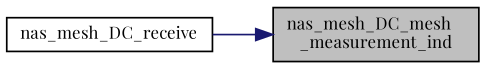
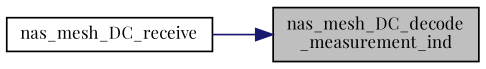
(376, 35) -> (376, 35)
